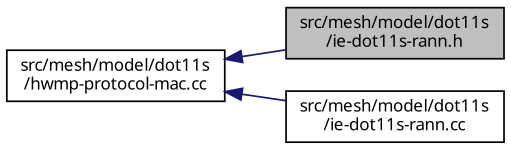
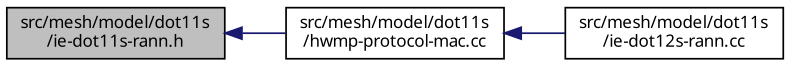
(264, 53) -> (264, 33)
(395, 117) -> (674, 33)
